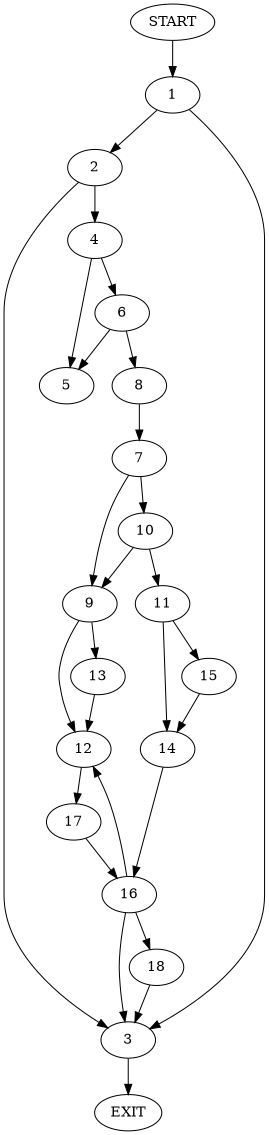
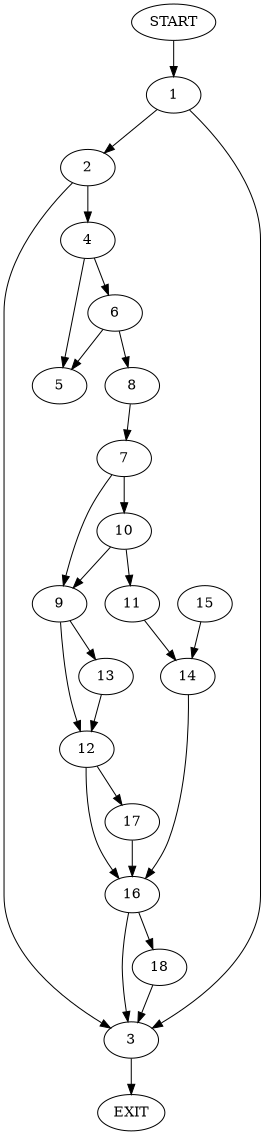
(183, 636) -> none
(116, 825) -> (91, 821)
